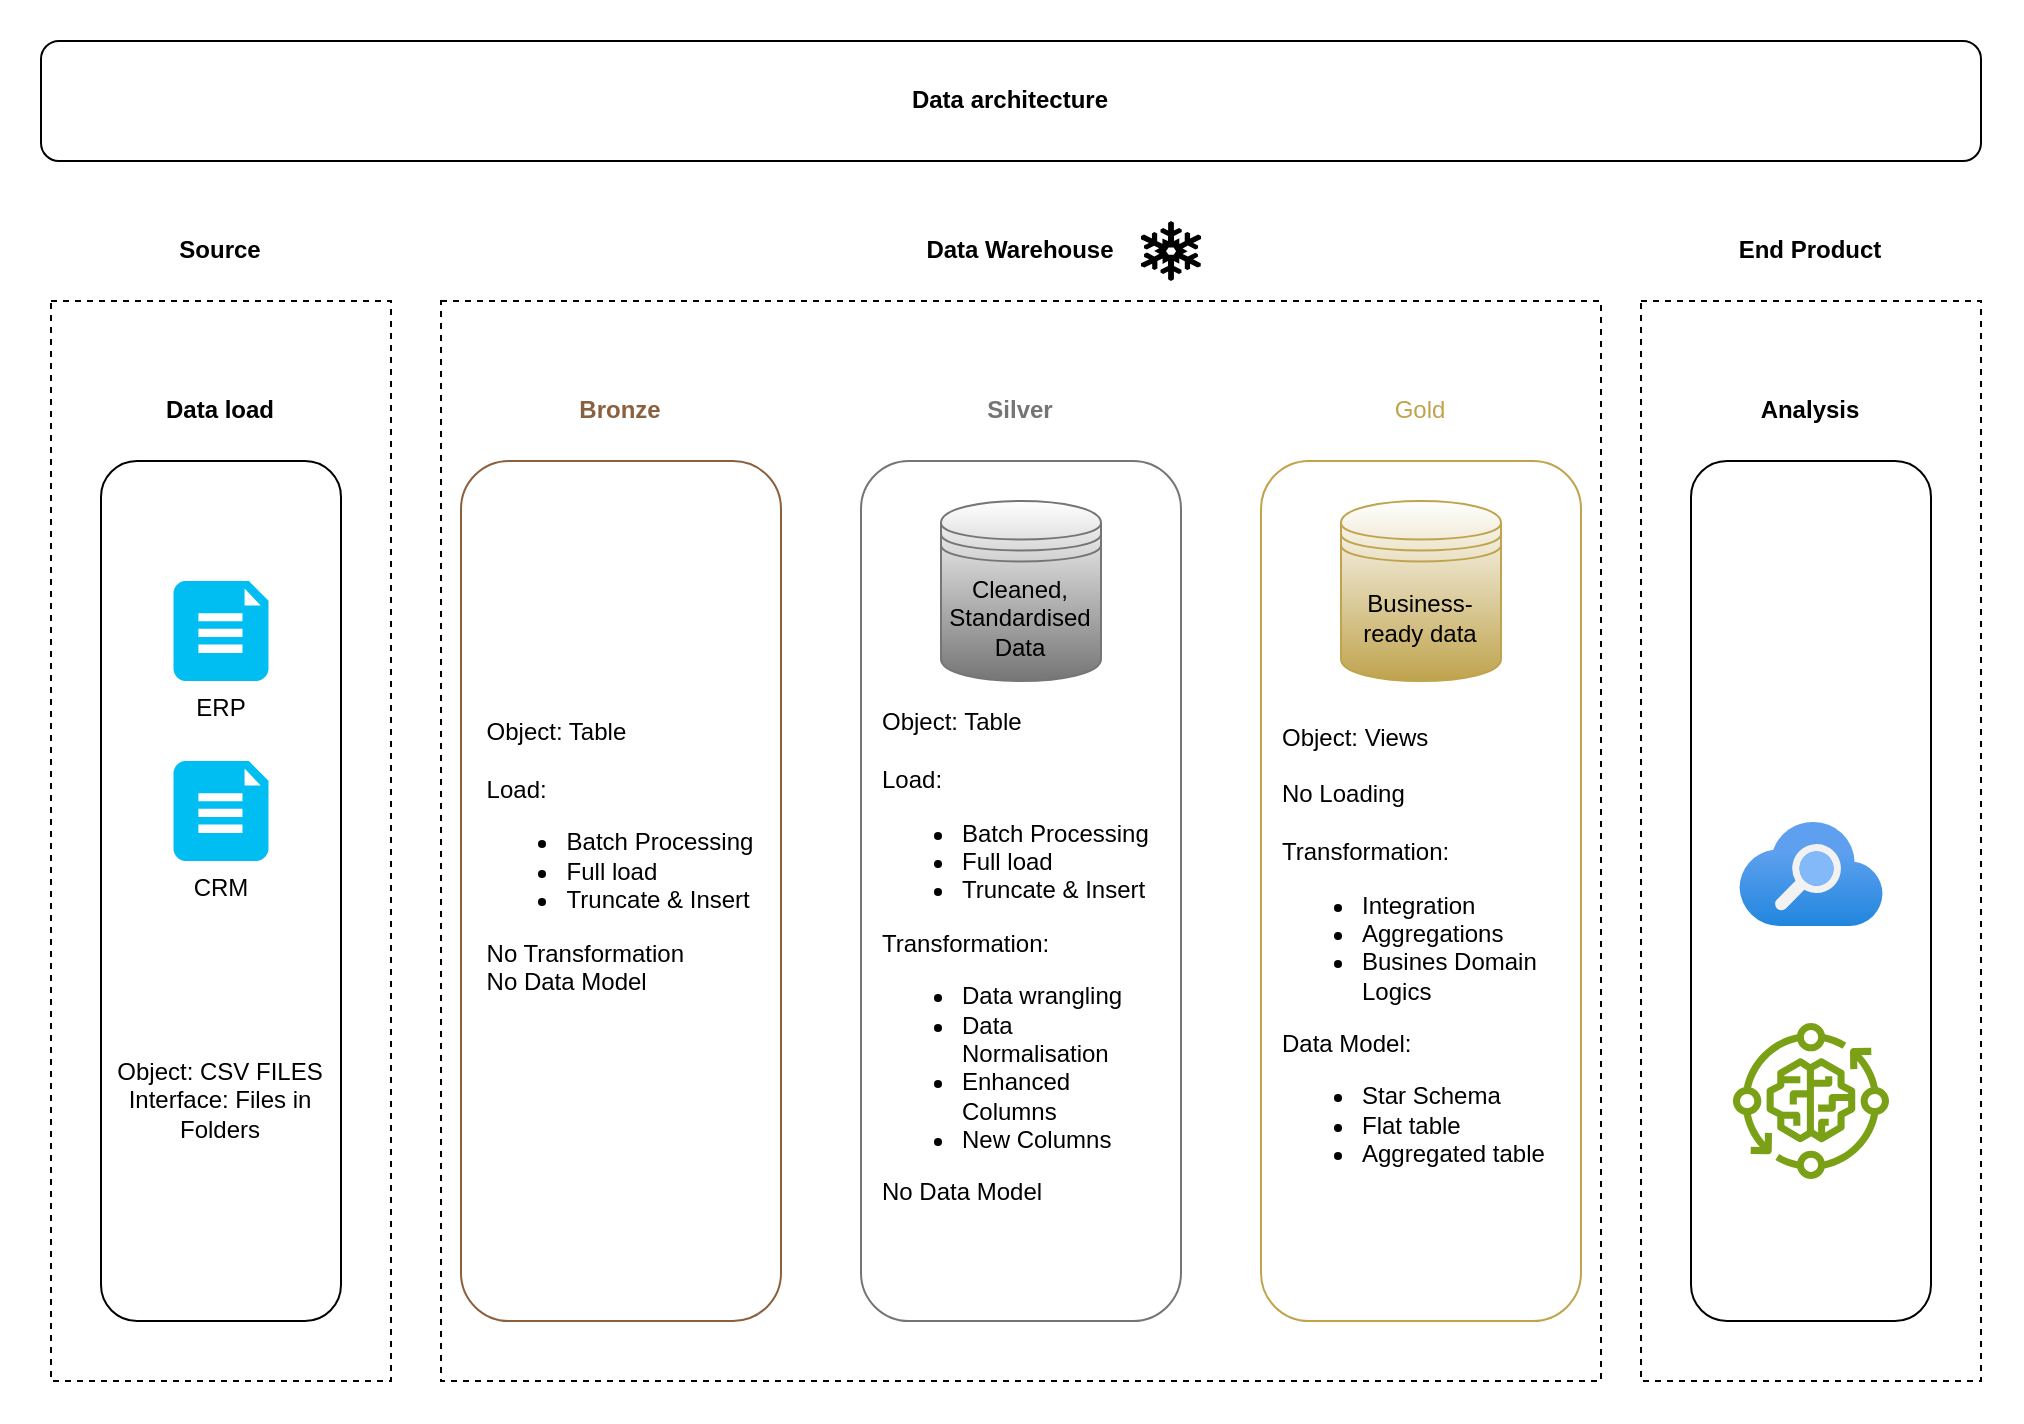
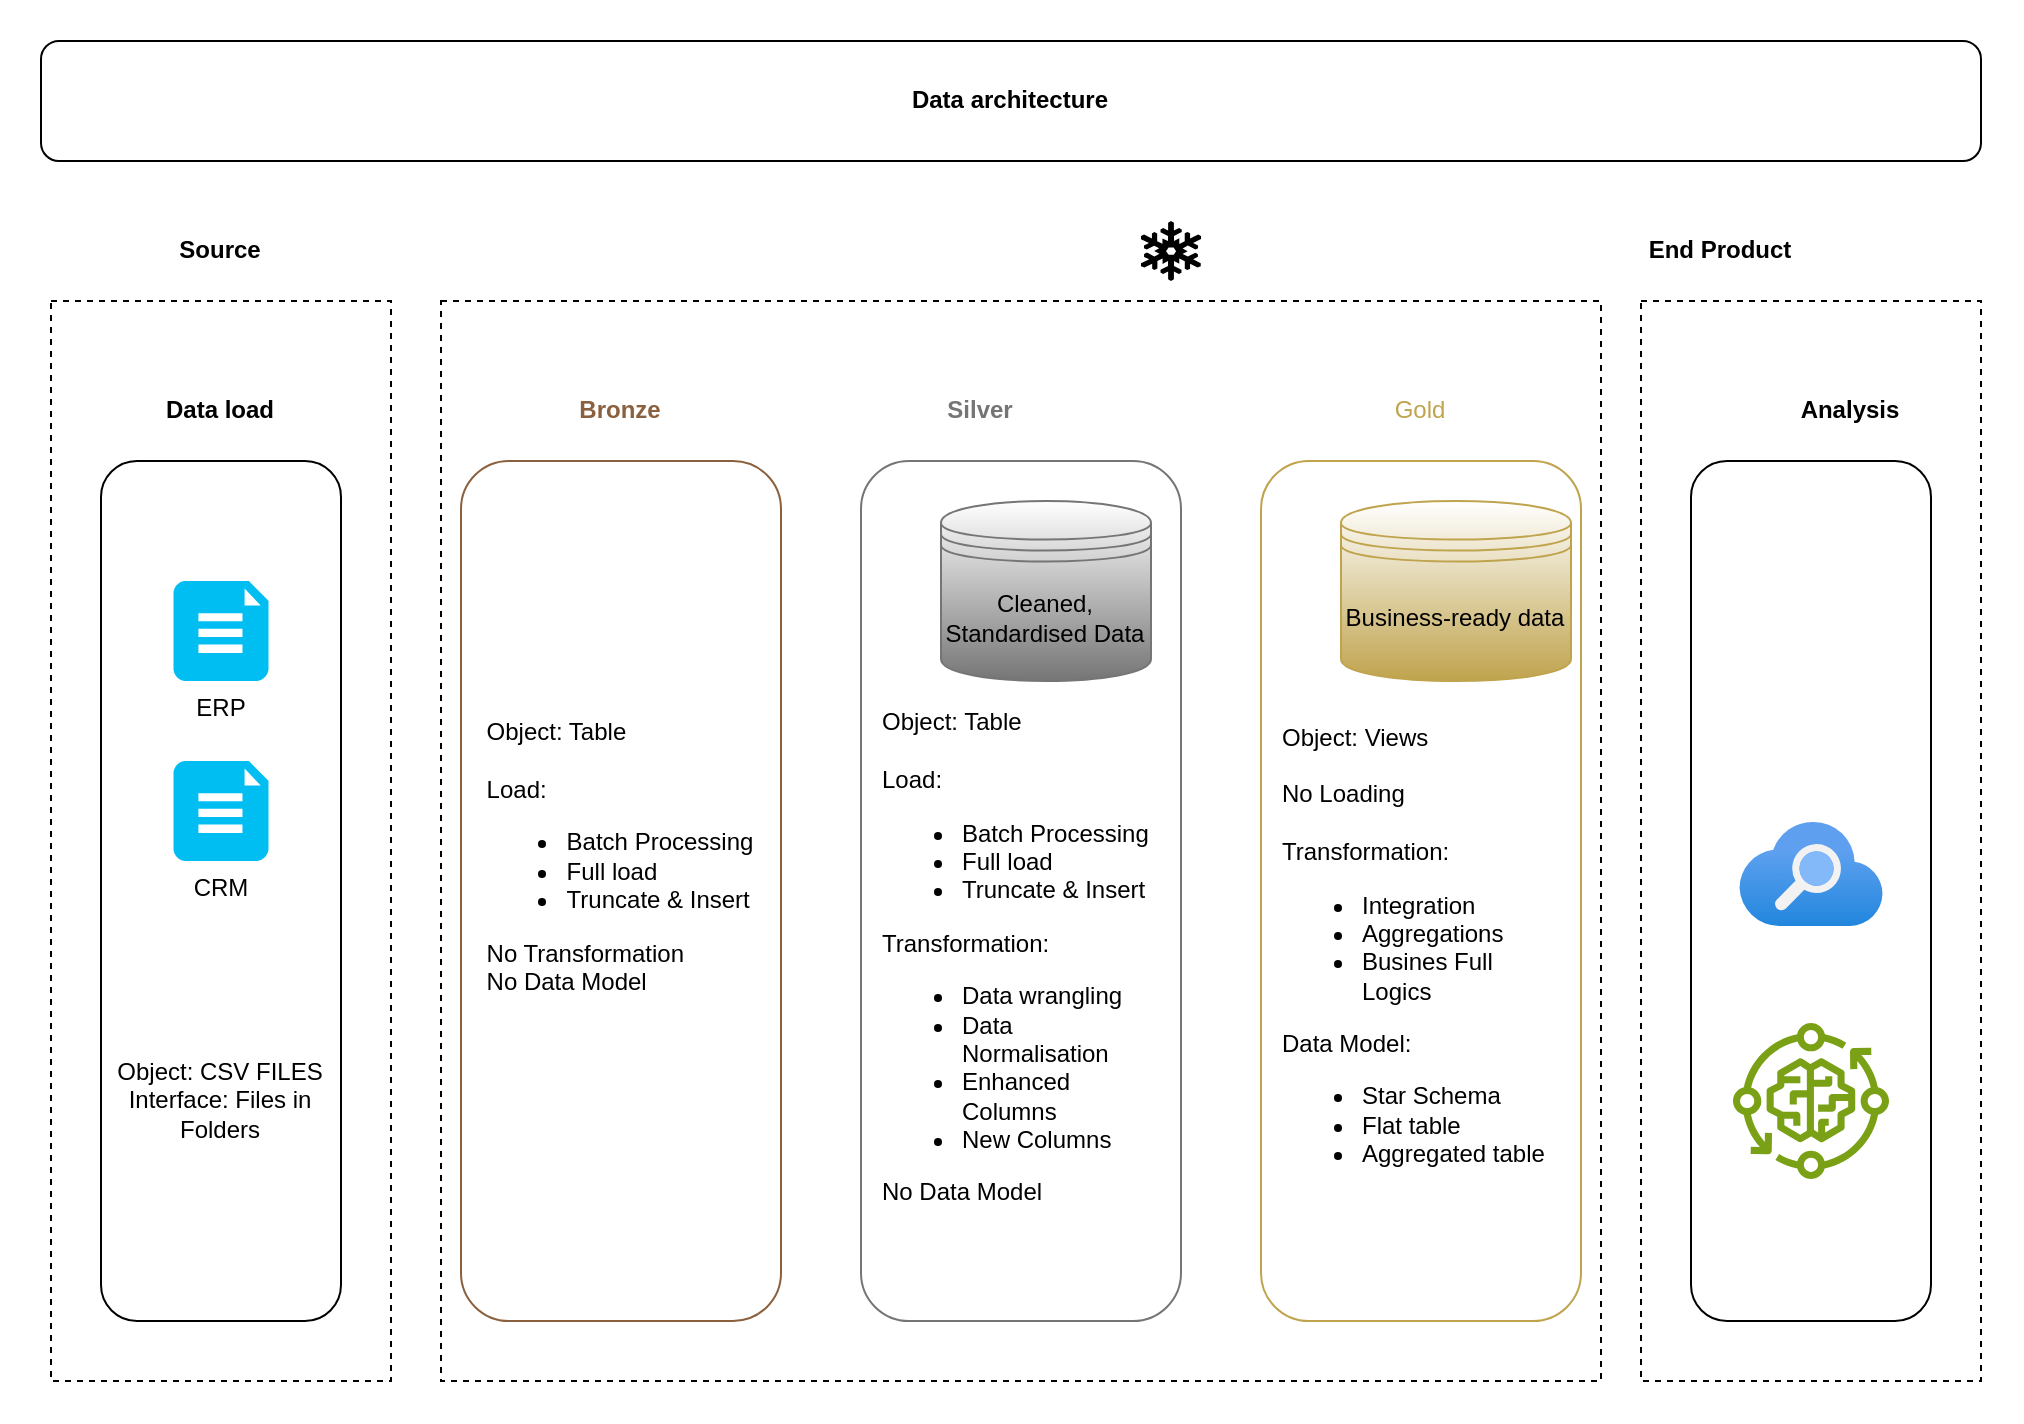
(1021, 251) -> none
(1811, 251) -> (1721, 251)
(1021, 411) -> (981, 411)
(1811, 411) -> (1851, 411)
(1021, 591) -> (1046, 591)
(1421, 591) -> (1456, 591)
(1421, 987) -> (1421, 987)
